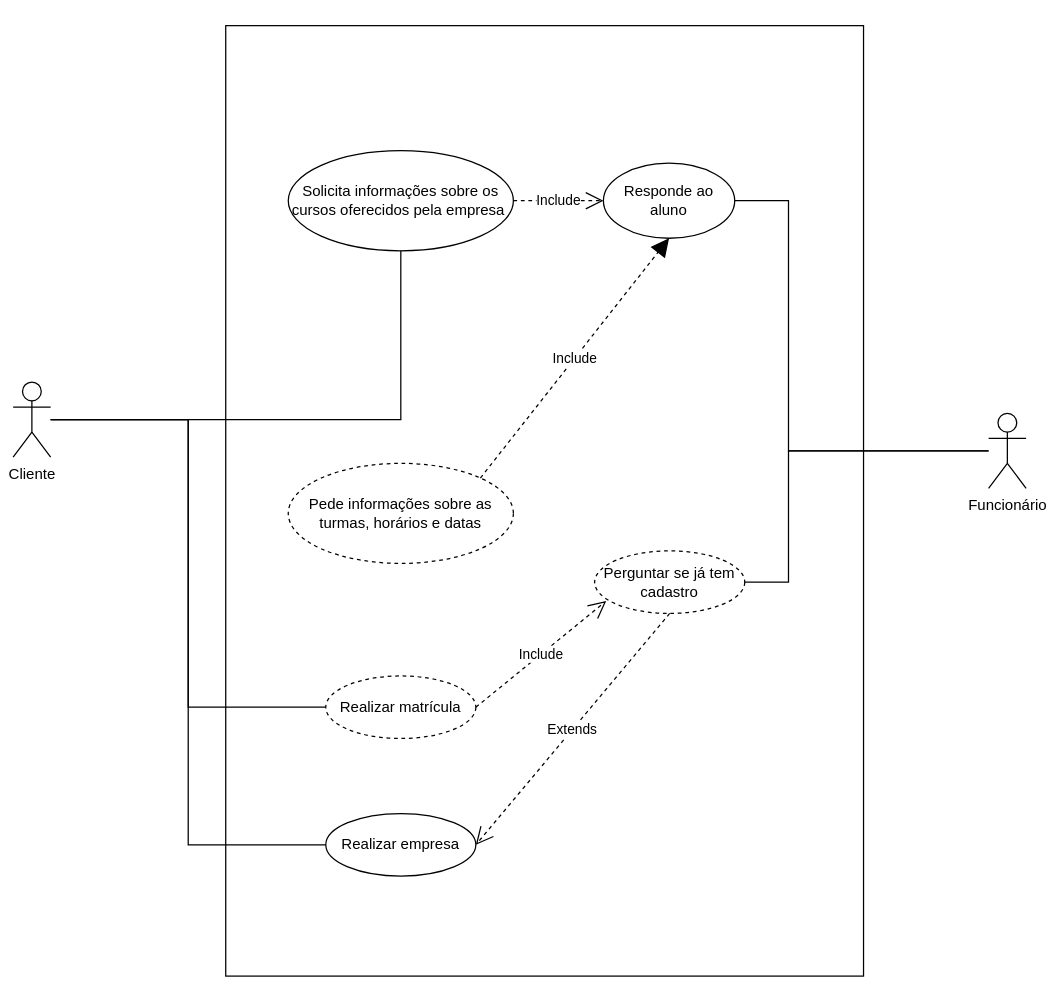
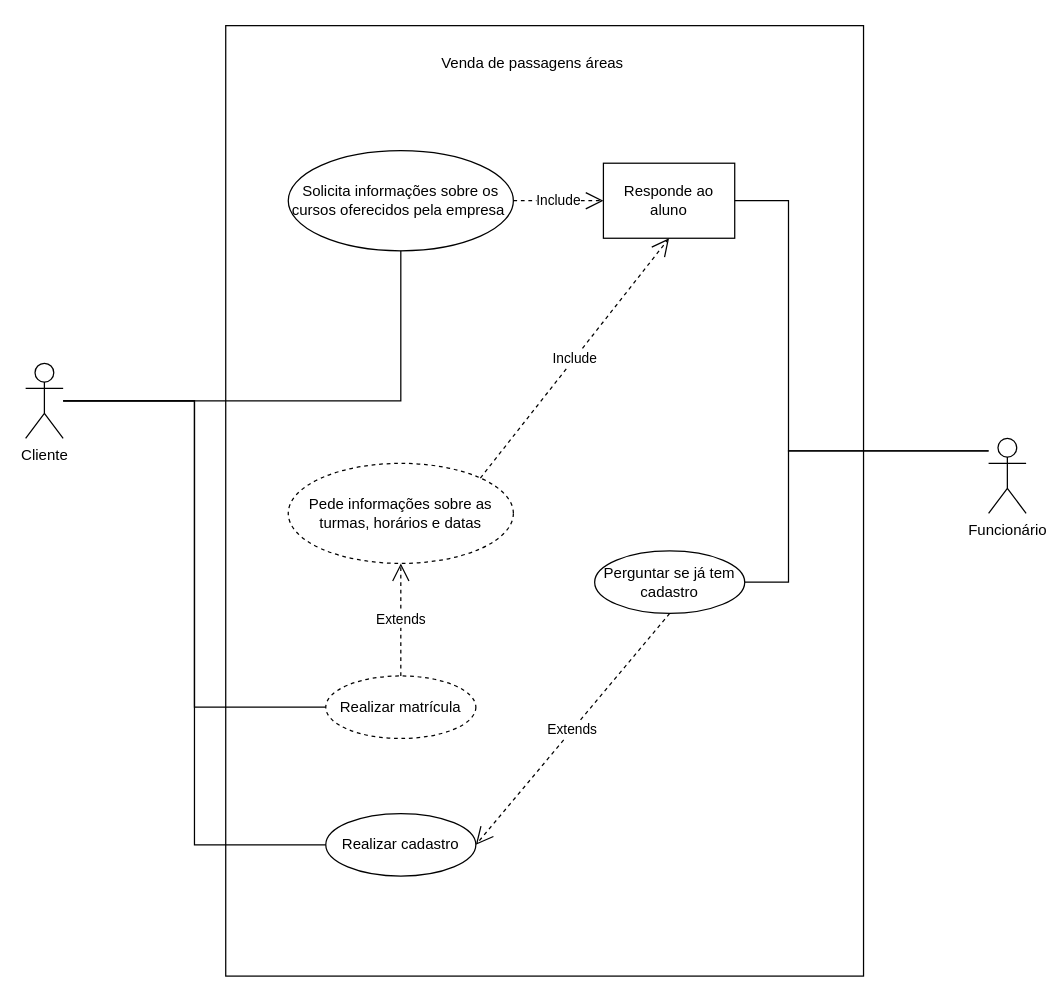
none -> (532, 63)
(669, 201) -> (669, 201)
(657, 253) -> (661, 247)
(32, 419) -> (44, 401)
(1007, 451) -> (1007, 476)
(669, 582) -> (669, 582)
none -> (401, 621)
(539, 655) -> none
(401, 844) -> (401, 844)
